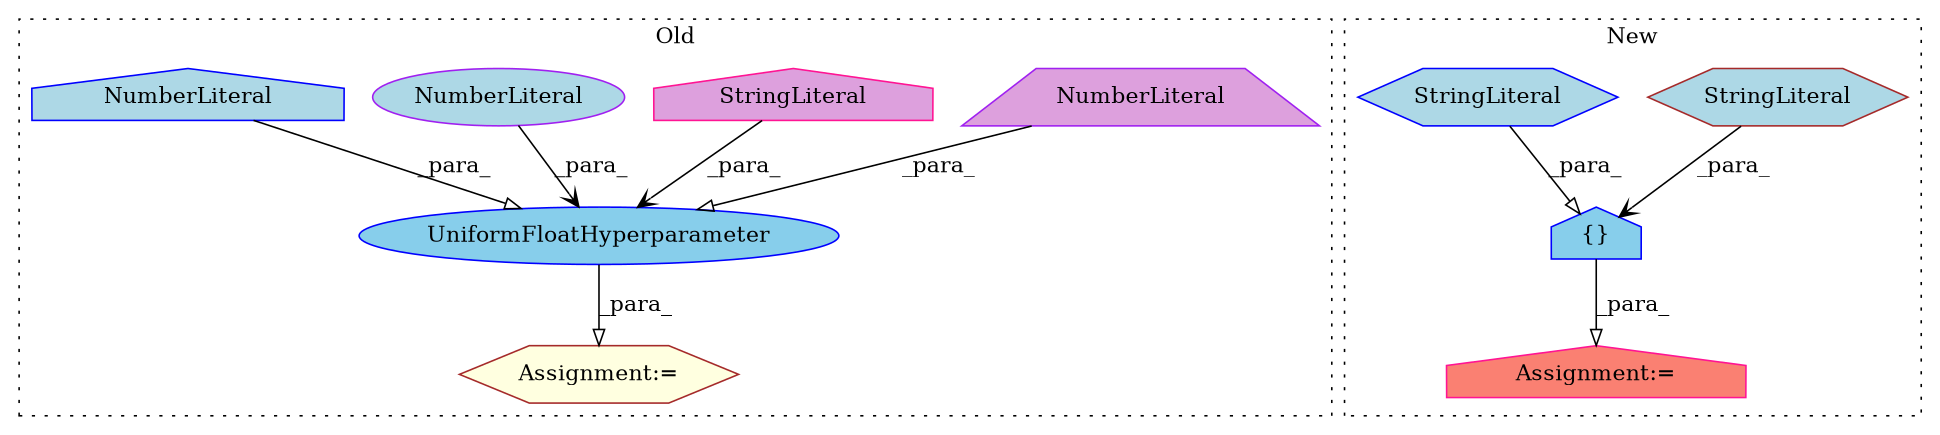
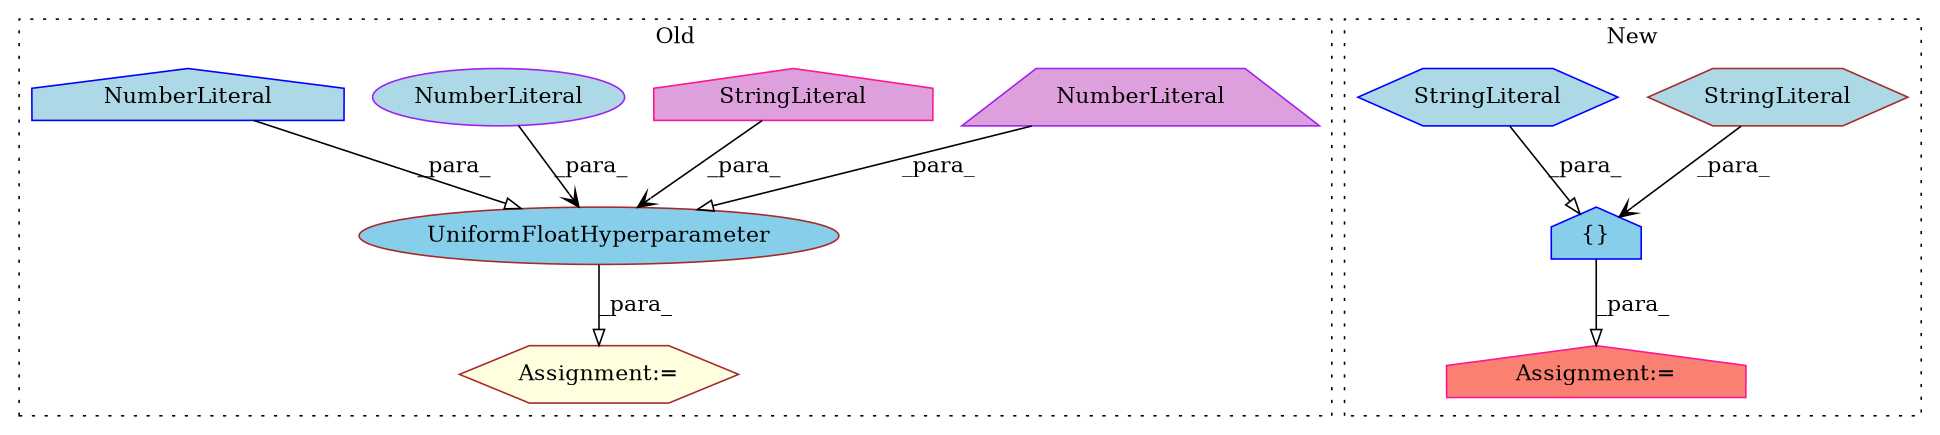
(599, 236) -> (599, 236)
